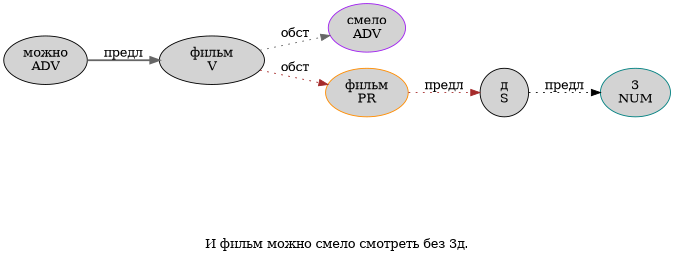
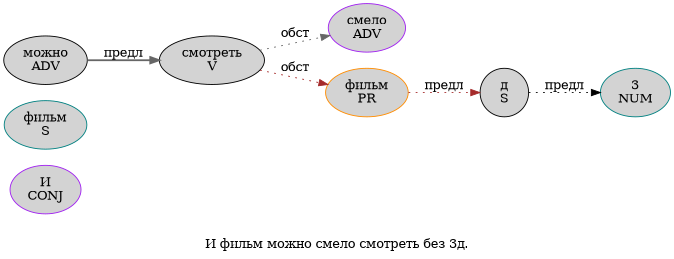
(212, 60) -> (212, 60)
none -> (46, 125)
none -> (46, 190)
